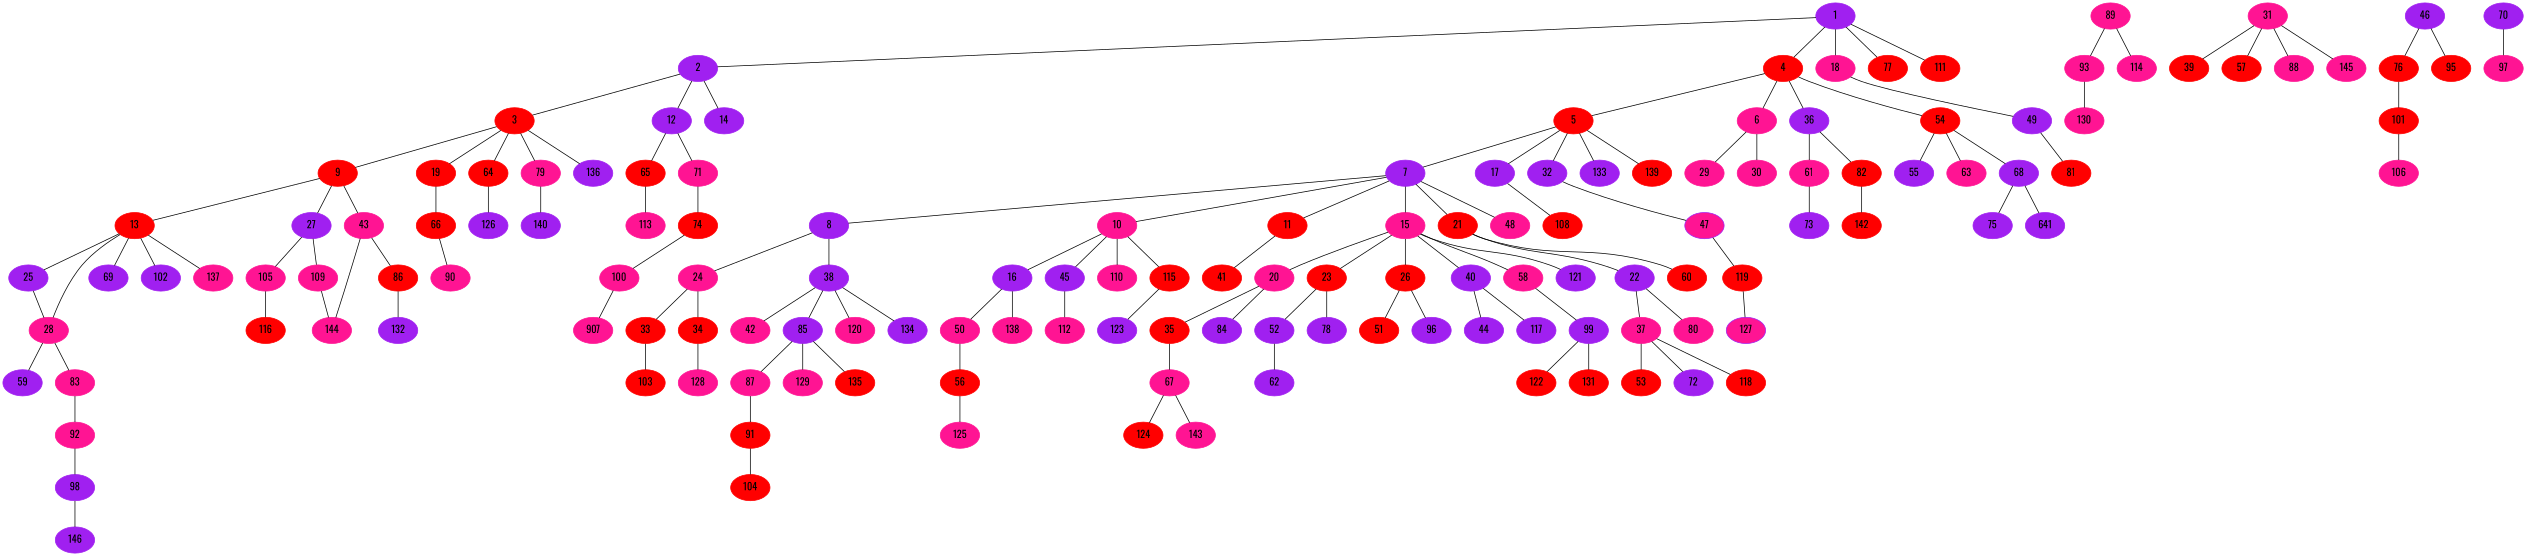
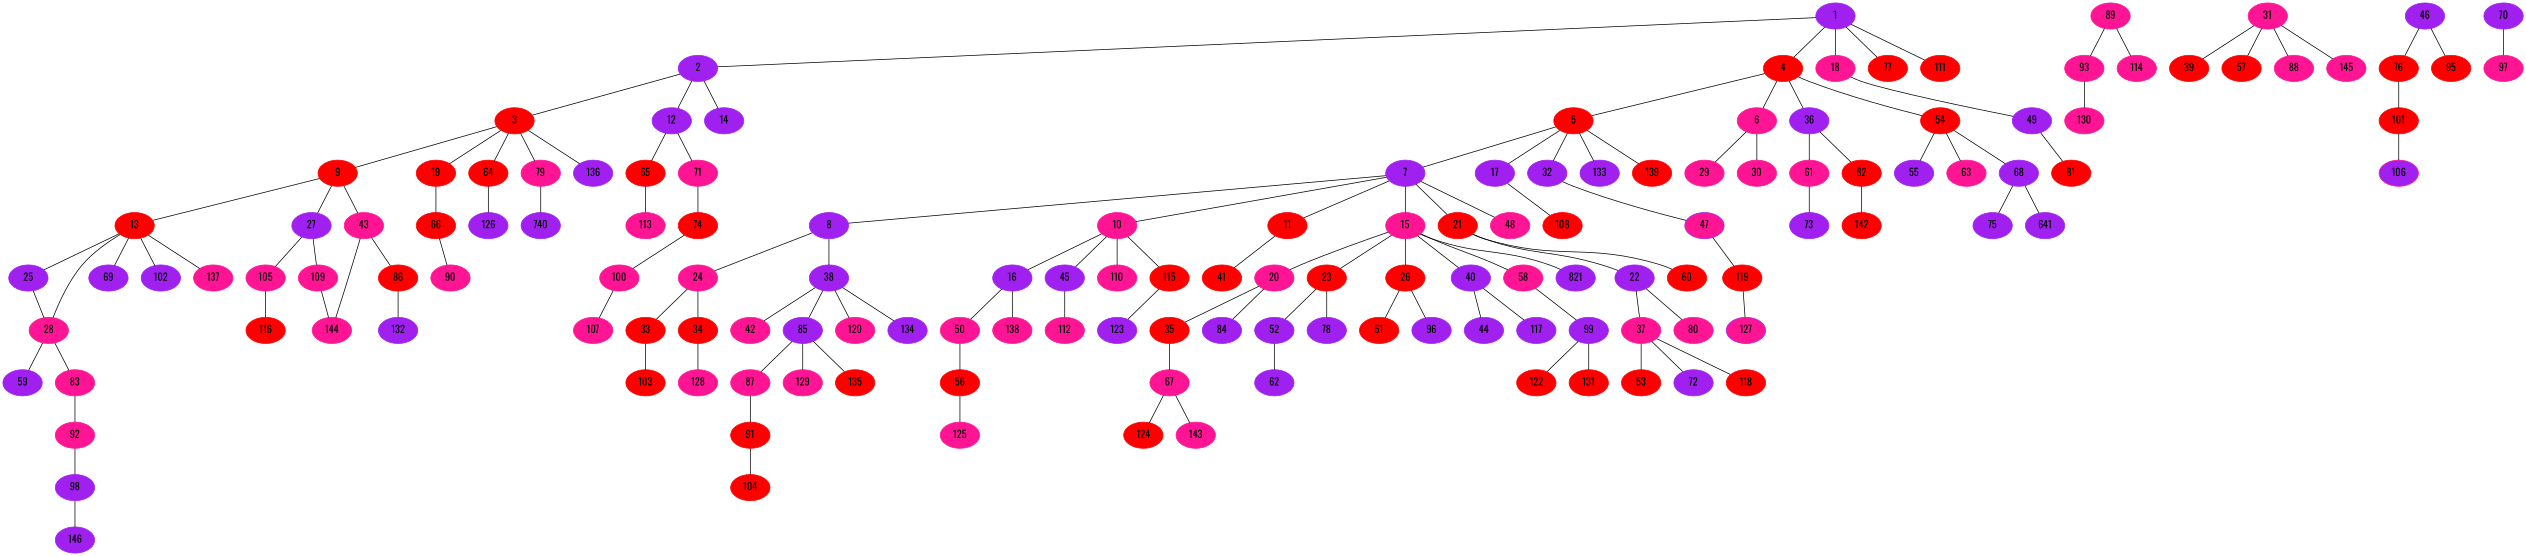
(2399, 173) -> (2399, 173)
(541, 226) -> (541, 226)
(1576, 278) -> (1576, 278)
(593, 330) -> (593, 330)
